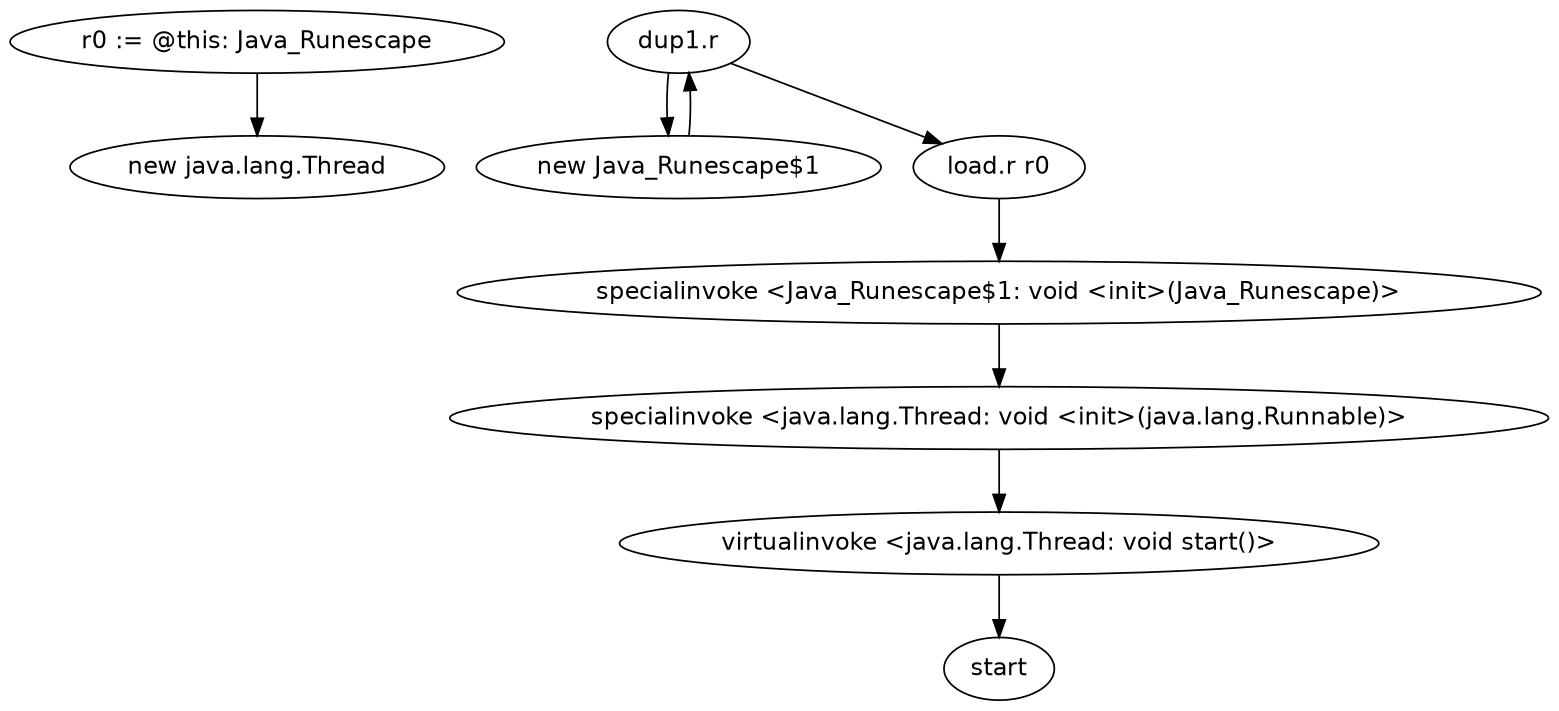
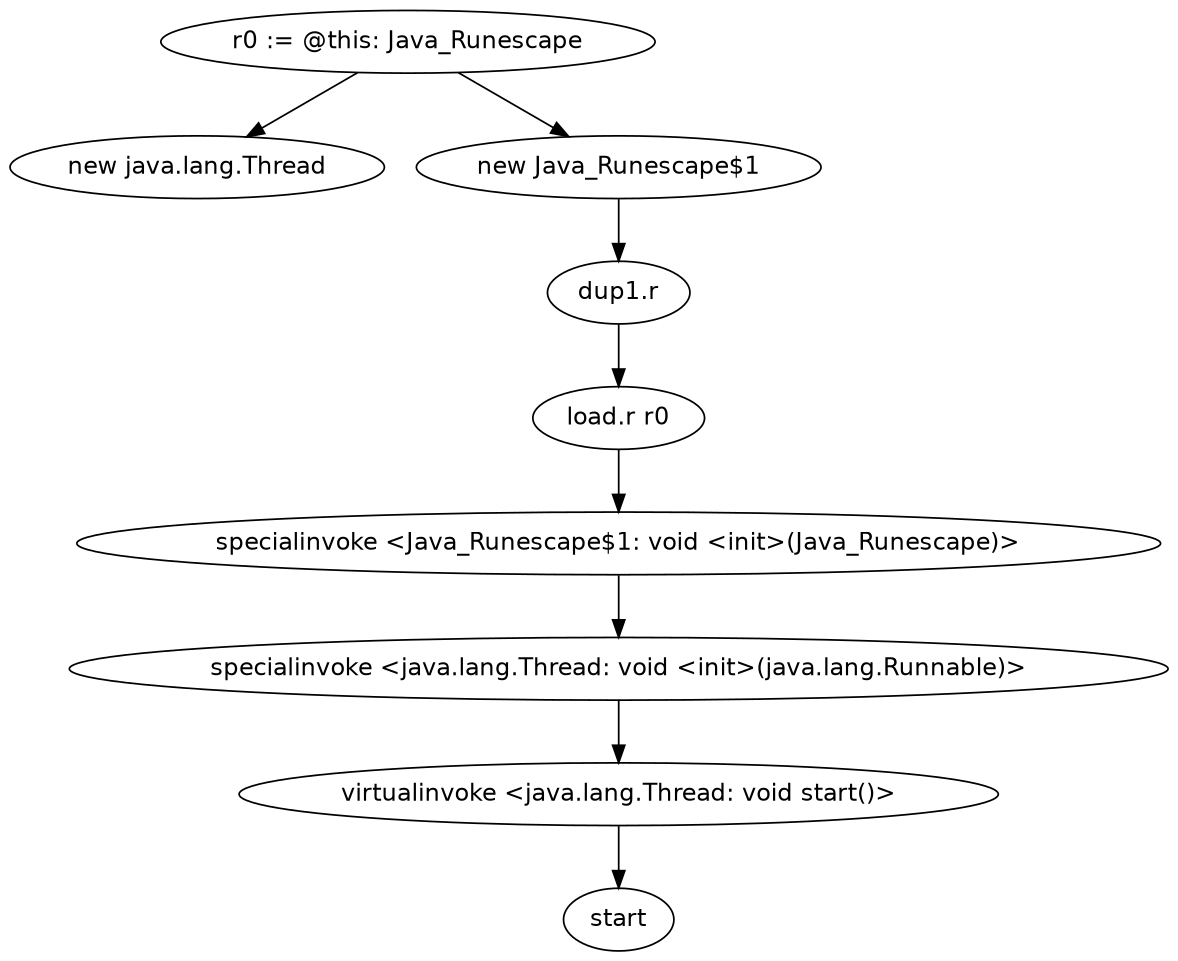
(667, 95) -> (506, 100)
